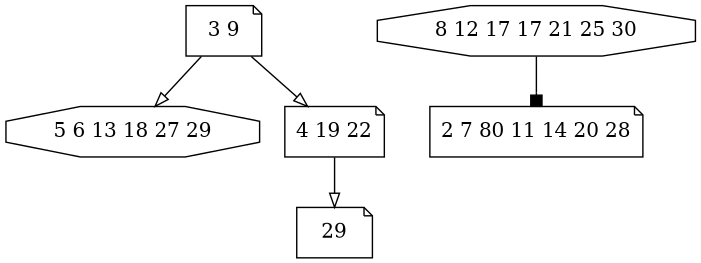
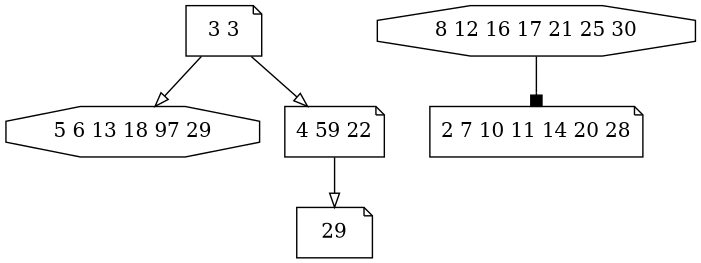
(224, 31) -> (224, 31)
(536, 31) -> (536, 31)
(133, 132) -> (133, 132)
(335, 132) -> (335, 132)
(536, 132) -> (536, 132)
